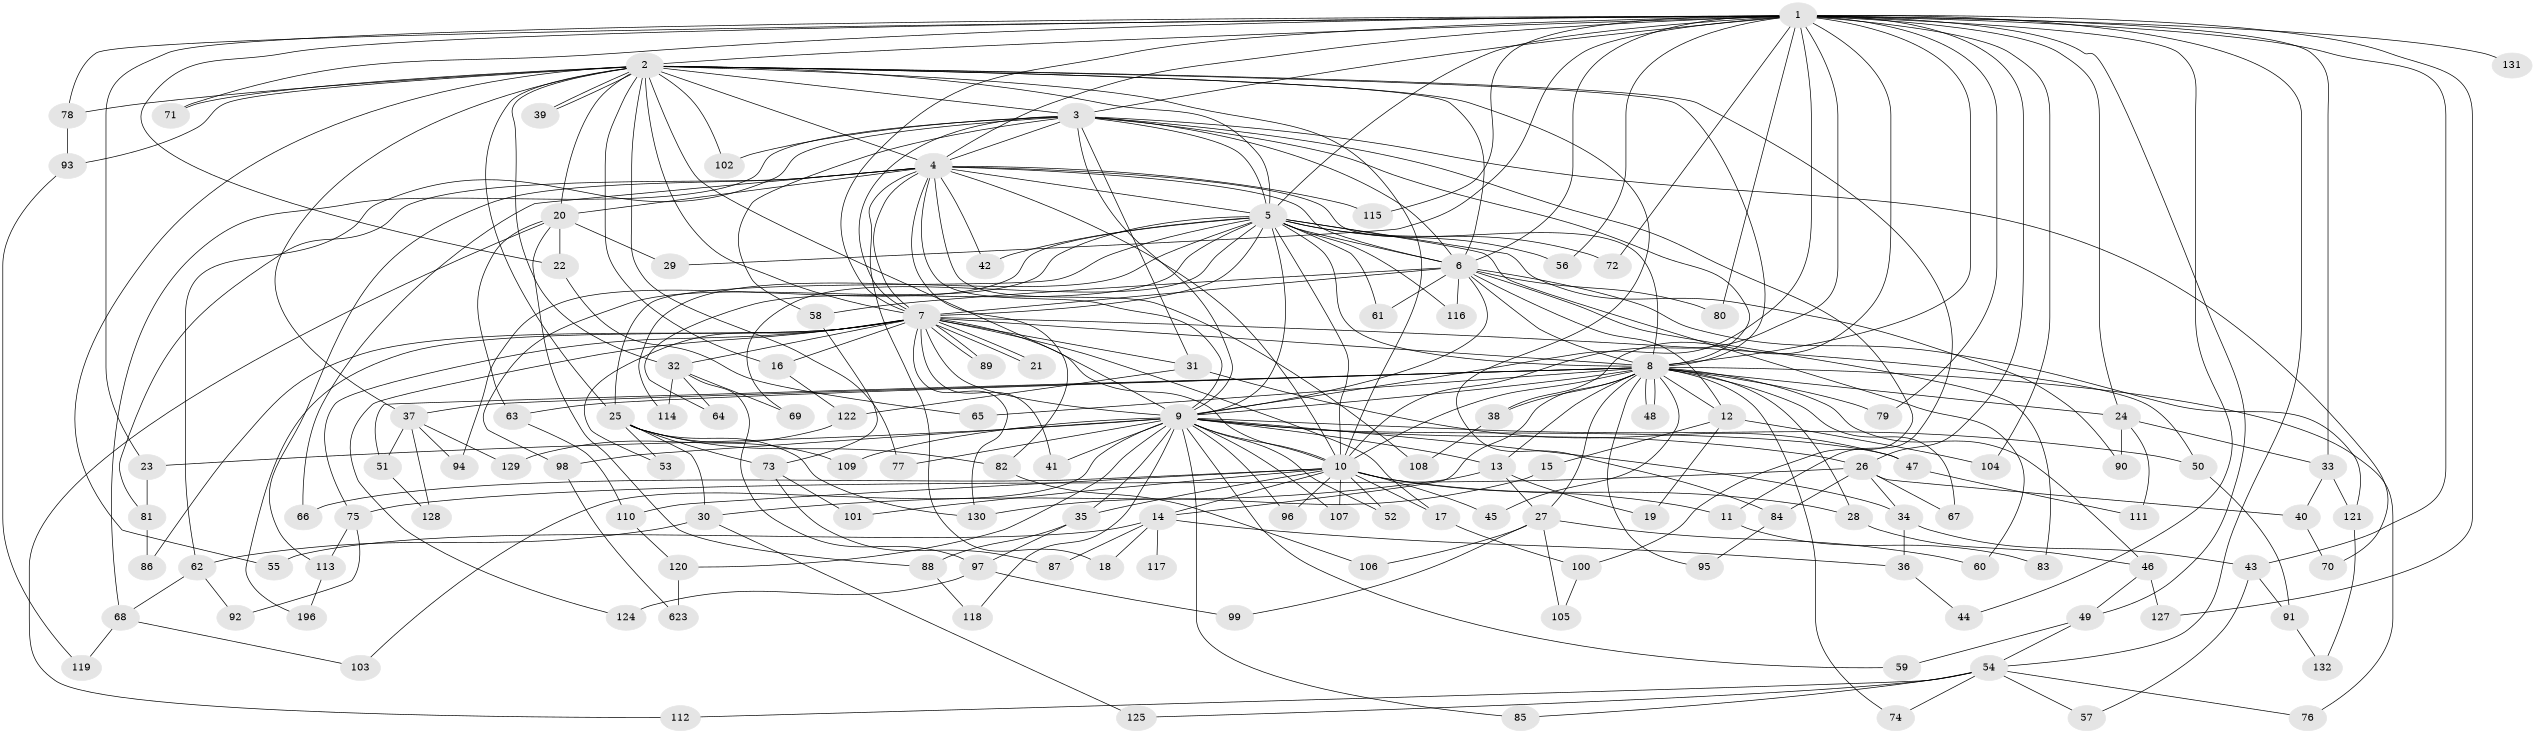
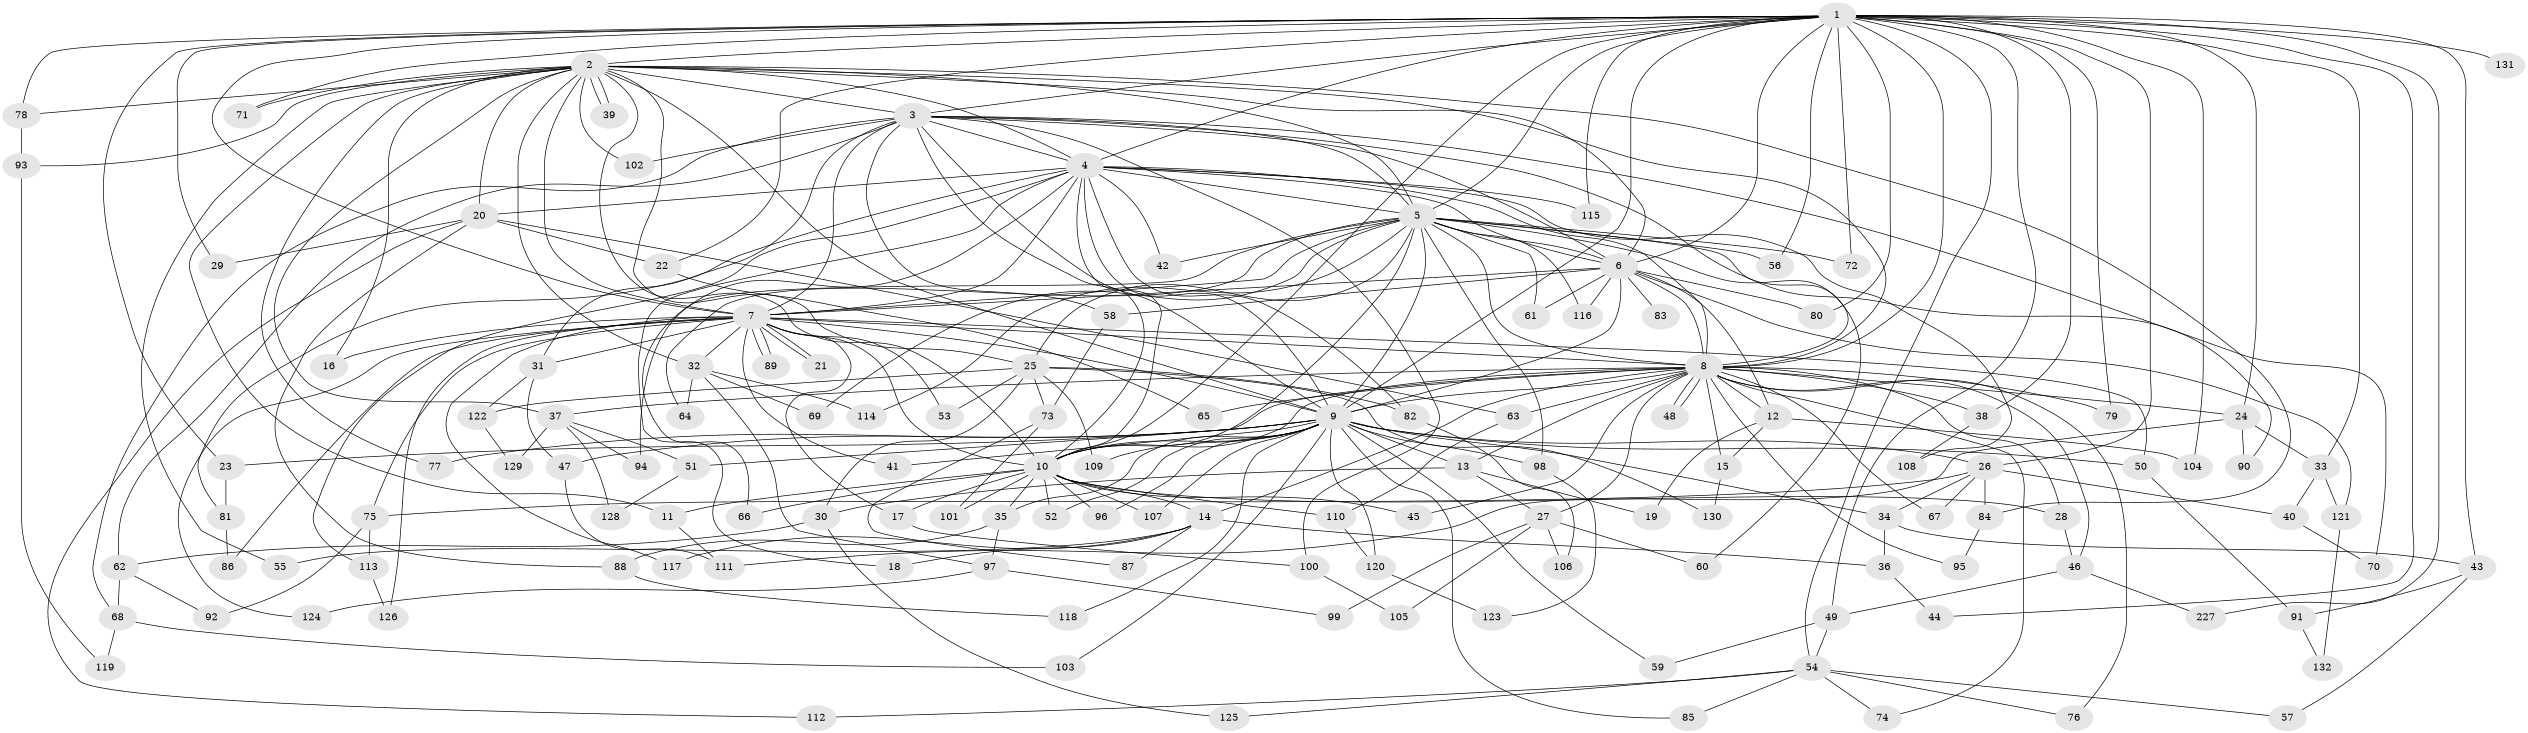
none -> (1079, 279)
(804, 386) -> (727, 388)
(1002, 403) -> (459, 397)
none -> (1713, 417)
(1891, 545) -> (688, 535)
(307, 618) -> (388, 618)
(678, 618) -> (1492, 618)
(2161, 618) -> (2206, 618)
